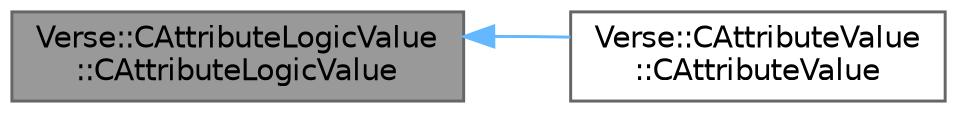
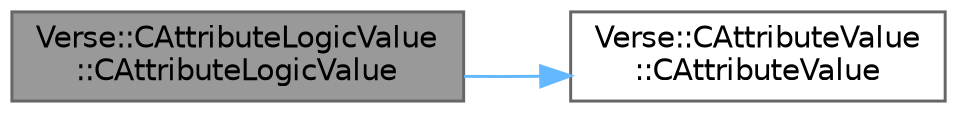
(532, 37) -> (502, 77)
